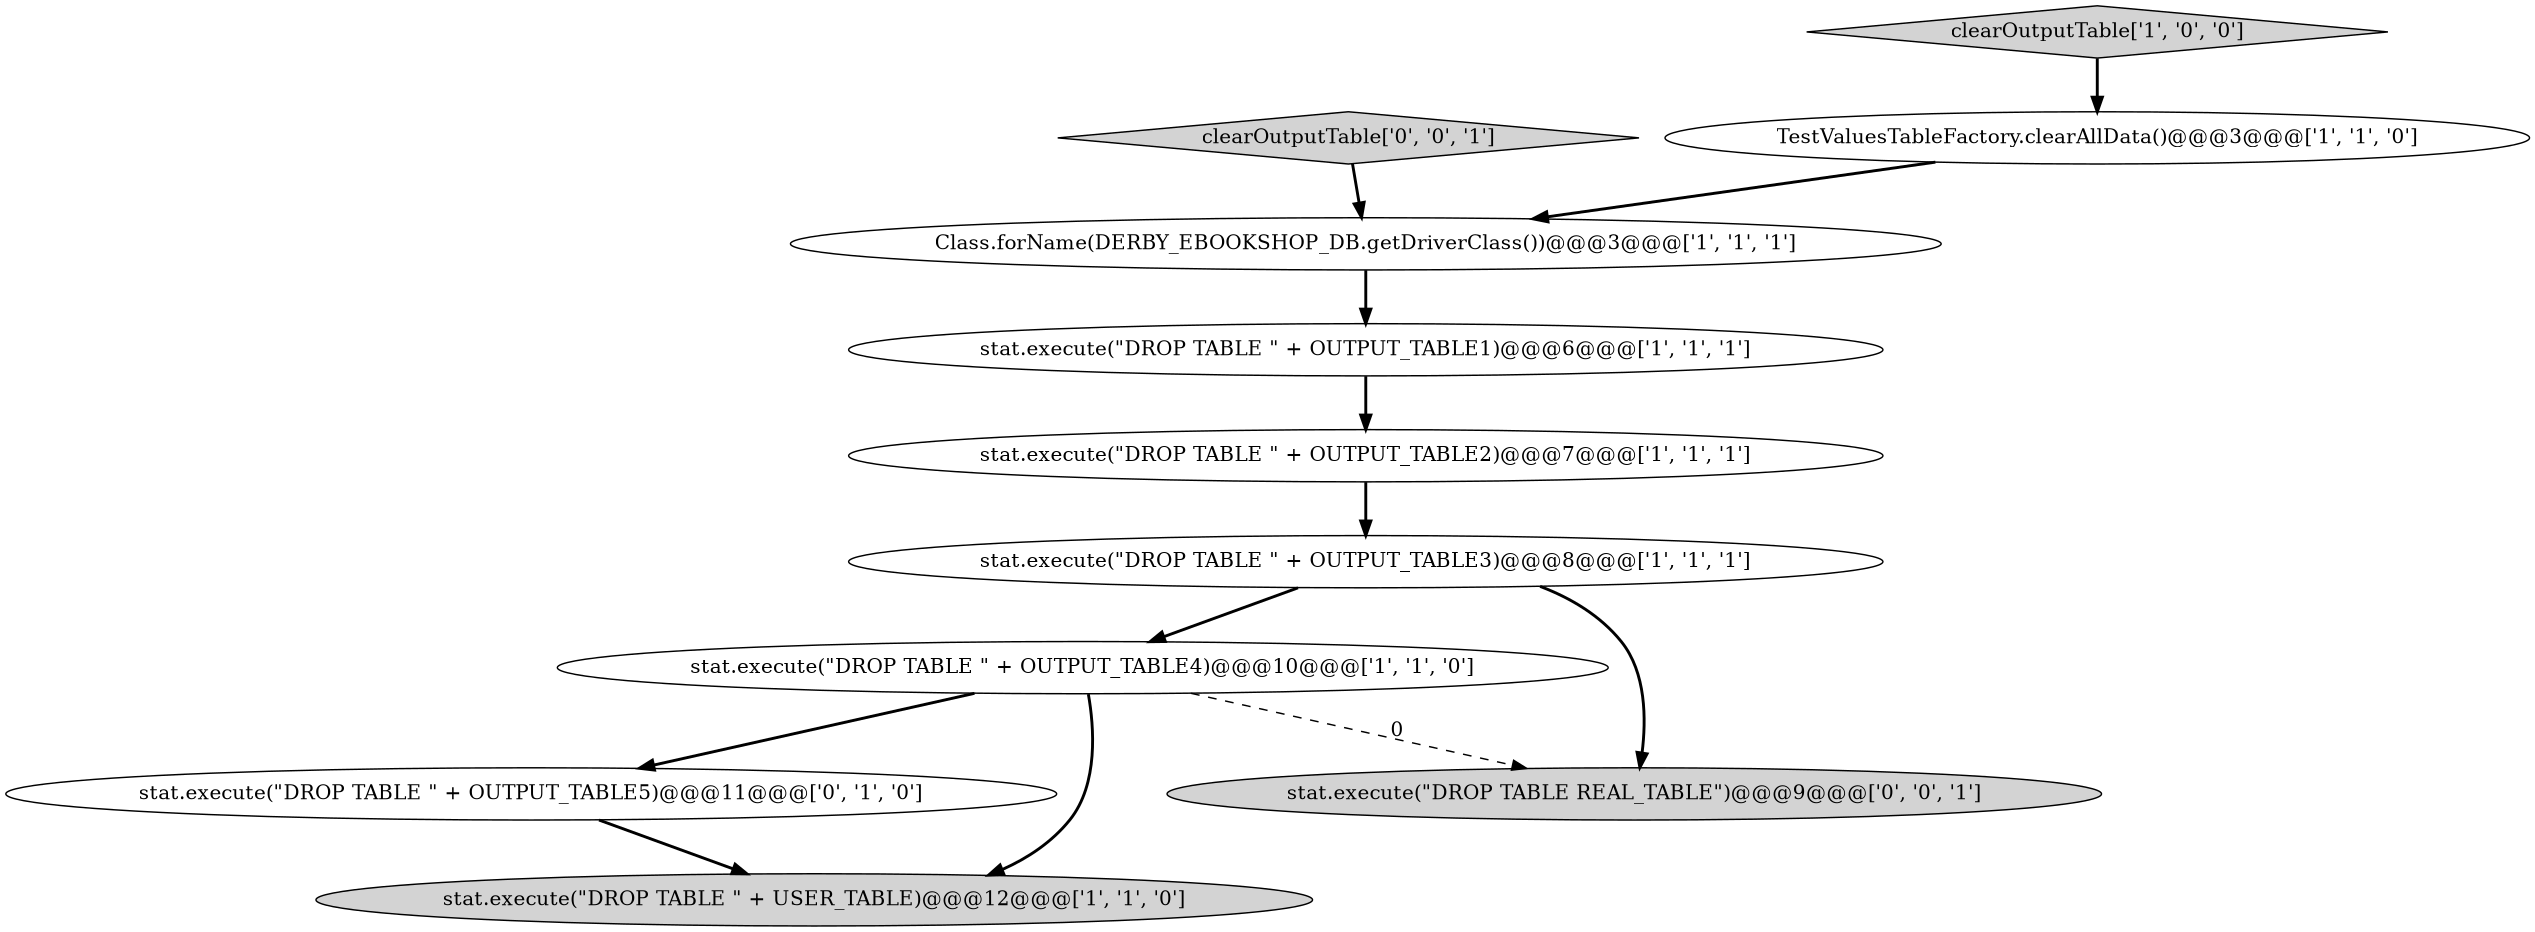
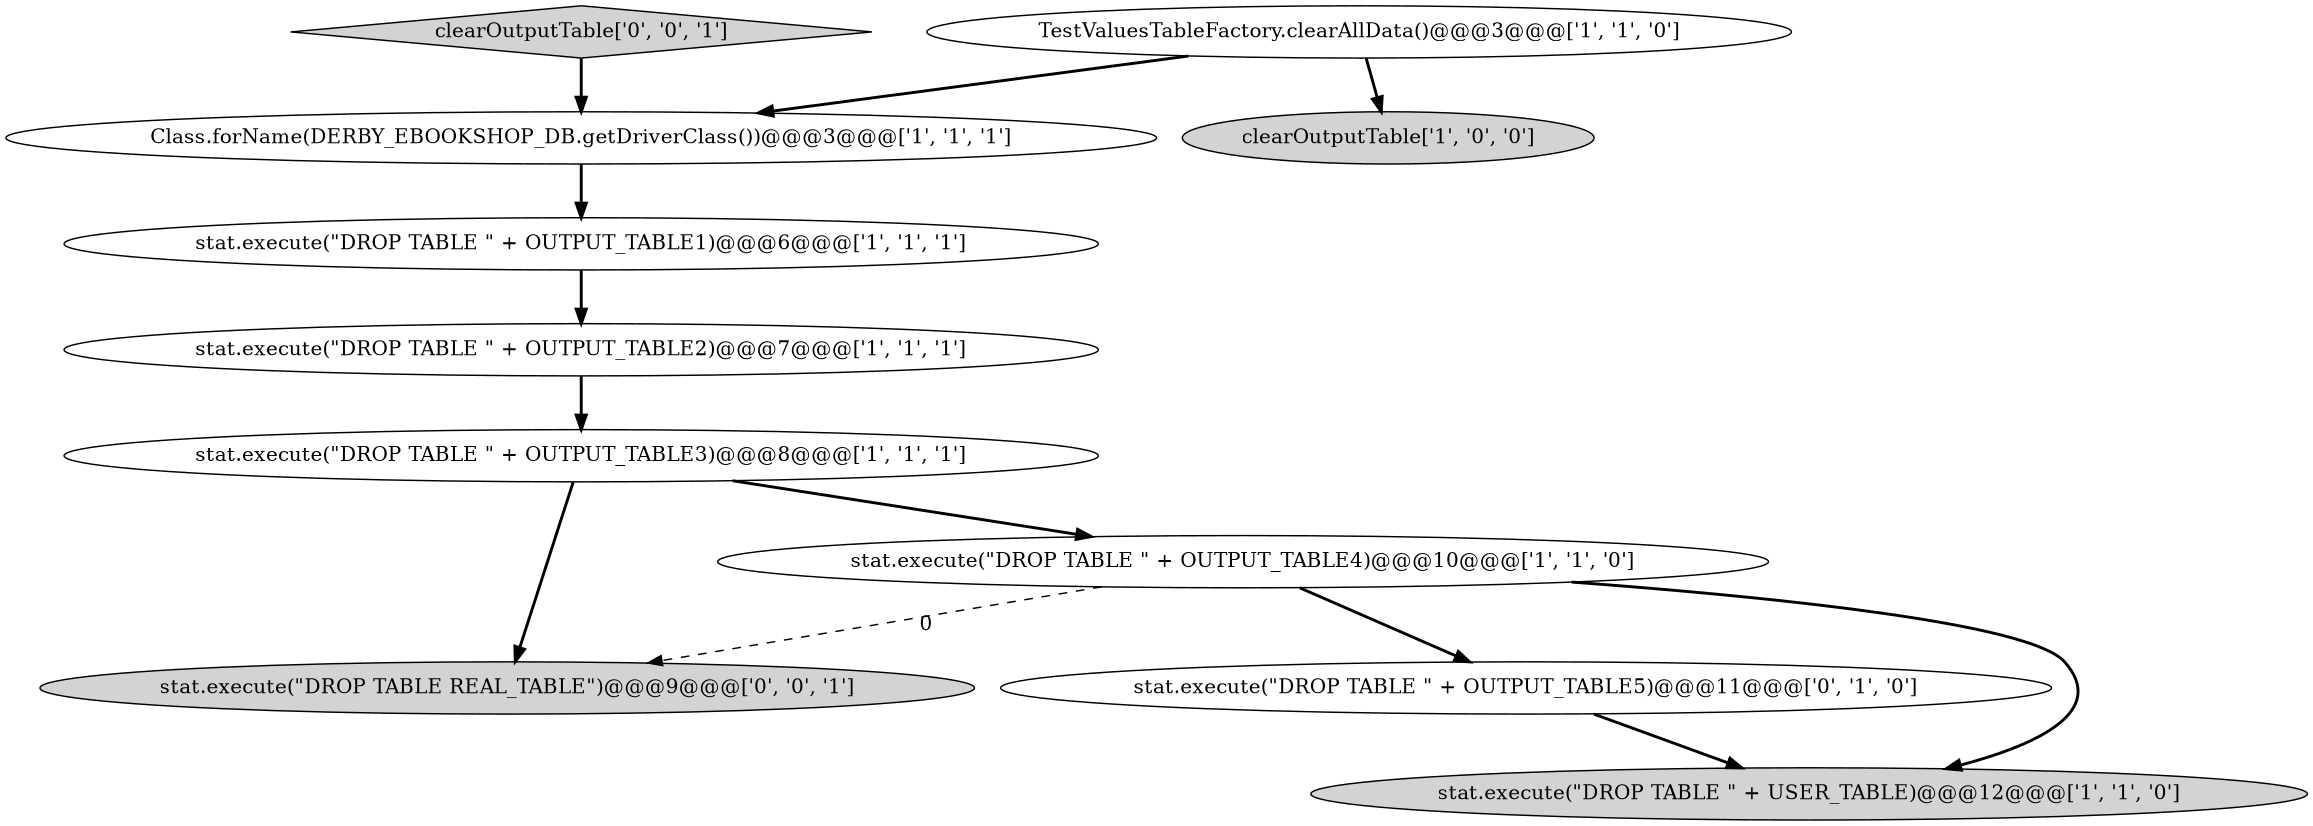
(2097, 32) -> (1388, 138)
(2097, 78) -> (1372, 78)
